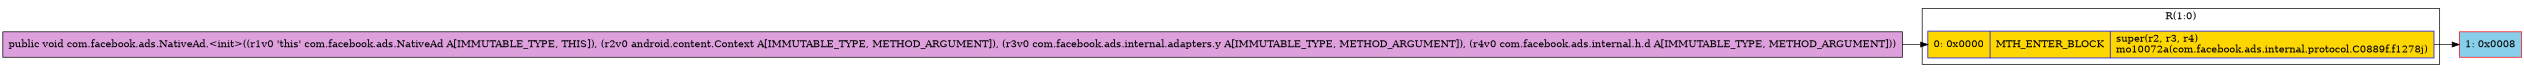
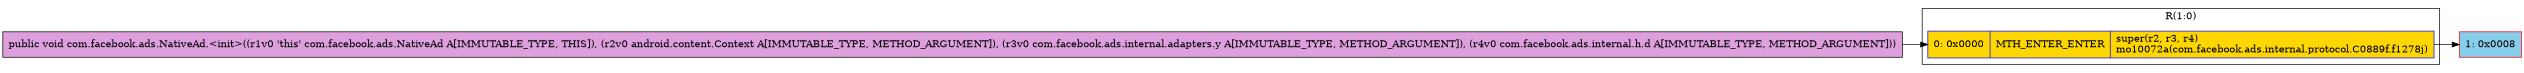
(2050, 44) -> (2050, 44)
